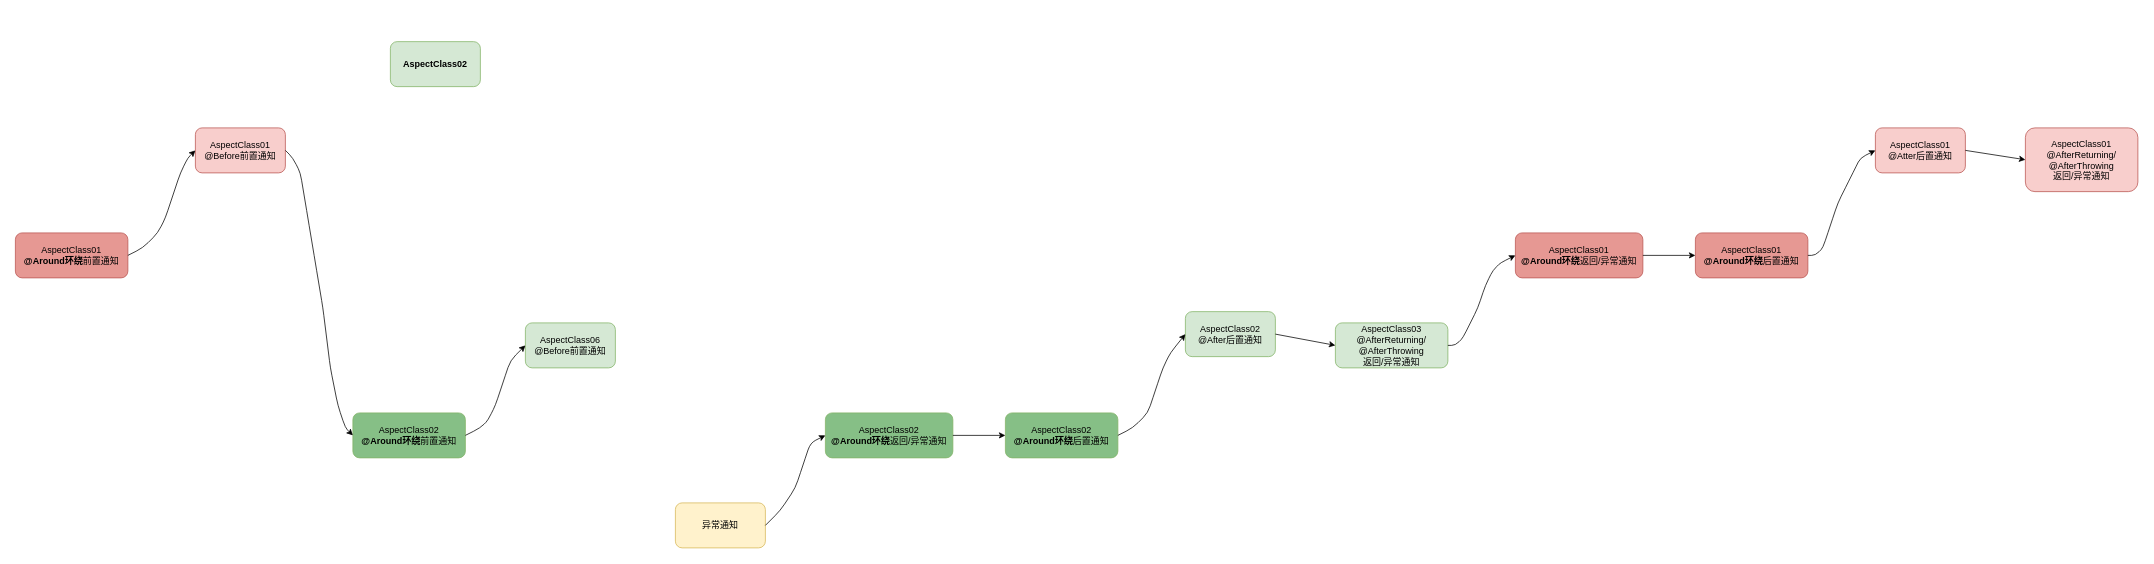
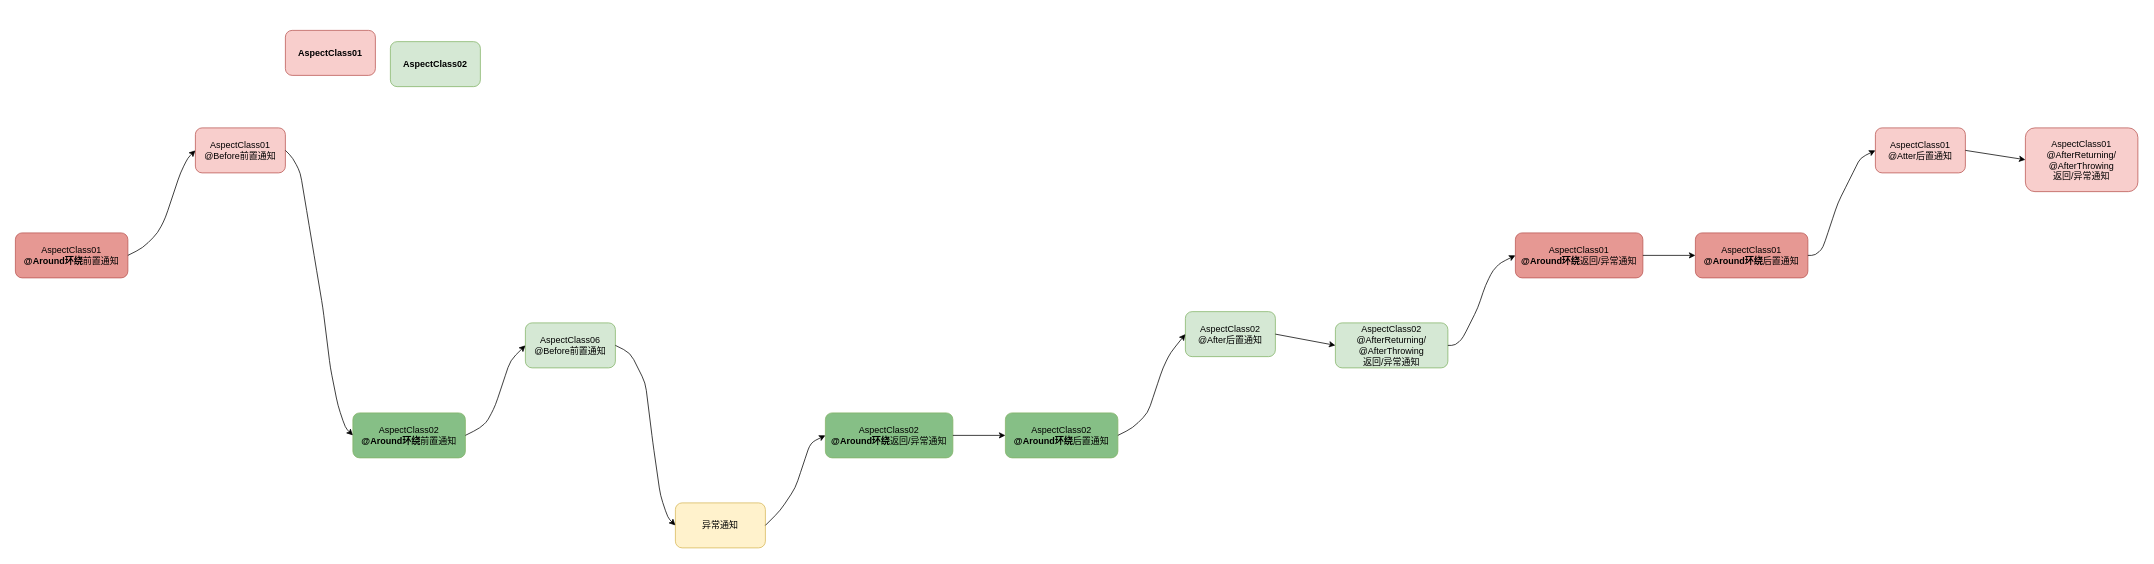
none -> (330, 53)
(1392, 345) -> (1392, 345)
none -> (651, 428)
